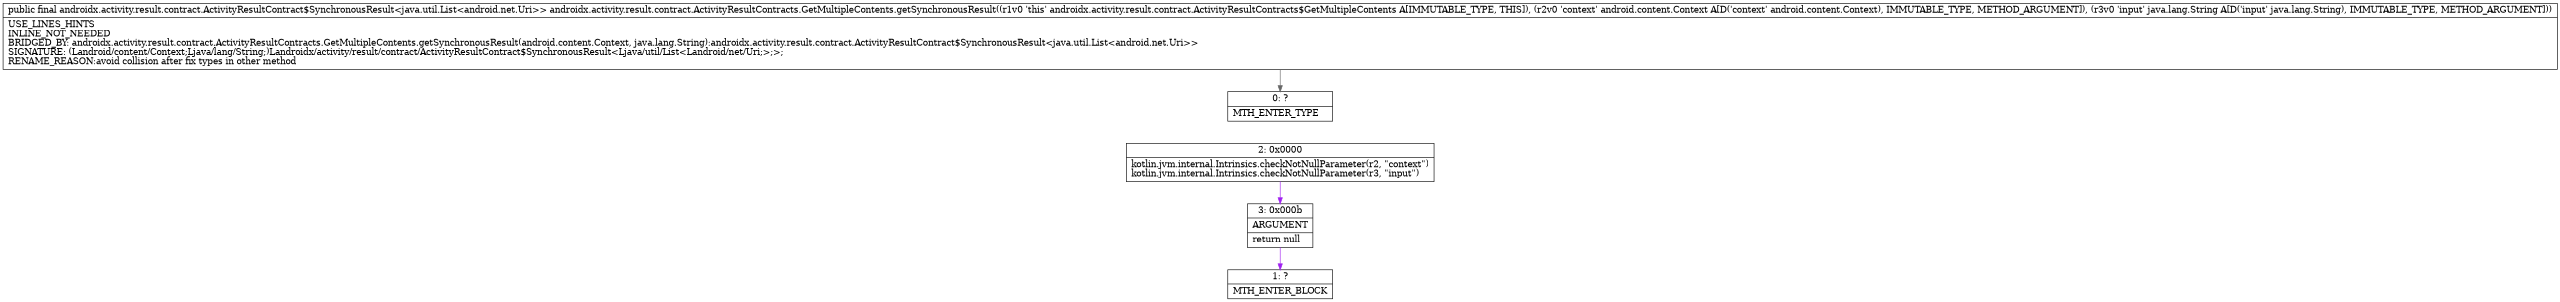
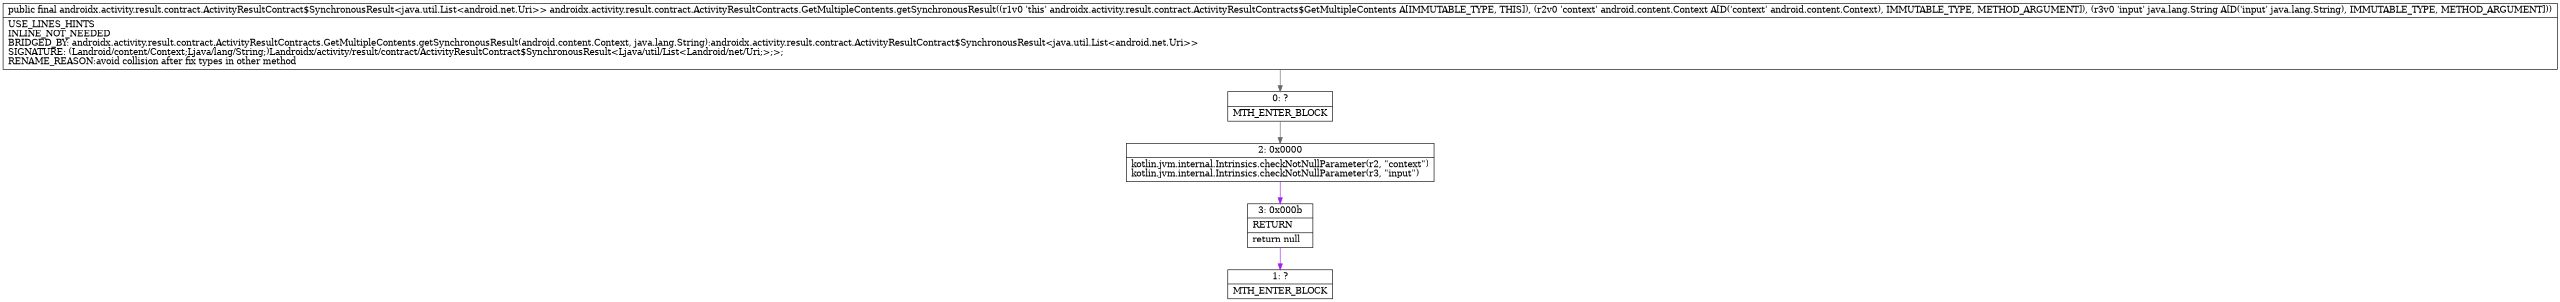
(1276, 113) -> (1280, 113)
none -> (1280, 129)
(1280, 225) -> (1272, 225)
